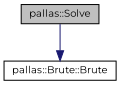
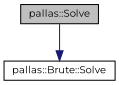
(60, 71) -> (60, 71)
